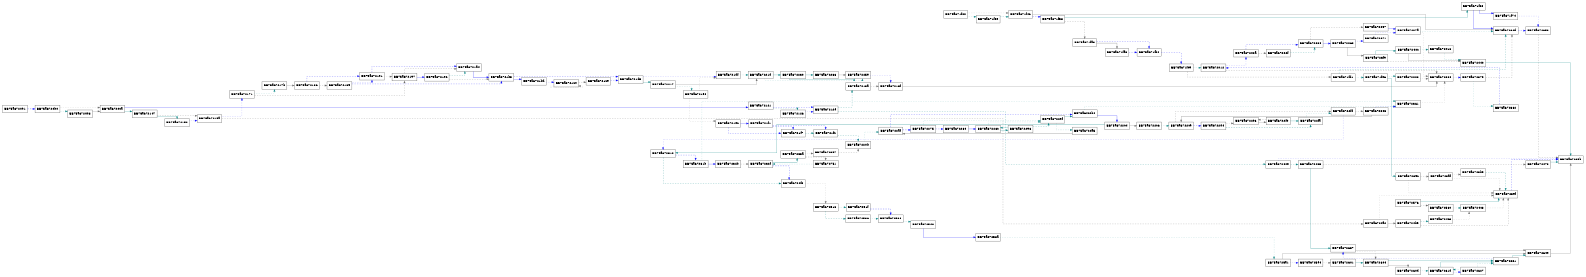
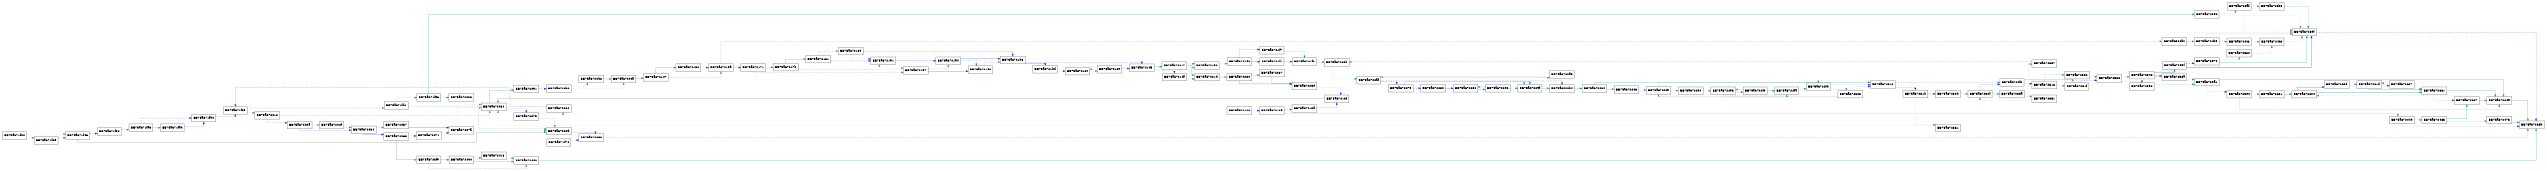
(1473, 6) -> none
none -> (2174, 65)
(1336, 68) -> (392, 88)
none -> (840, 70)
(458, 75) -> (970, 60)
(826, 75) -> (1272, 73)
(700, 78) -> (1189, 72)
none -> (2049, 80)
(307, 86) -> (818, 59)
(874, 86) -> (1328, 107)
none -> (2142, 87)
none -> (494, 90)
(761, 106) -> none
(1237, 106) -> none
(1384, 107) -> (1860, 86)
none -> (2365, 110)
(1109, 116) -> (1577, 88)
(979, 121) -> (1466, 82)
(783, 126) -> none
(1196, 126) -> (1673, 91)
(1268, 127) -> (1754, 96)
(826, 164) -> (2044, 99)
(824, 184) -> (2027, 84)
(1376, 223) -> (2174, 41)
(1398, 266) -> (2308, 87)
